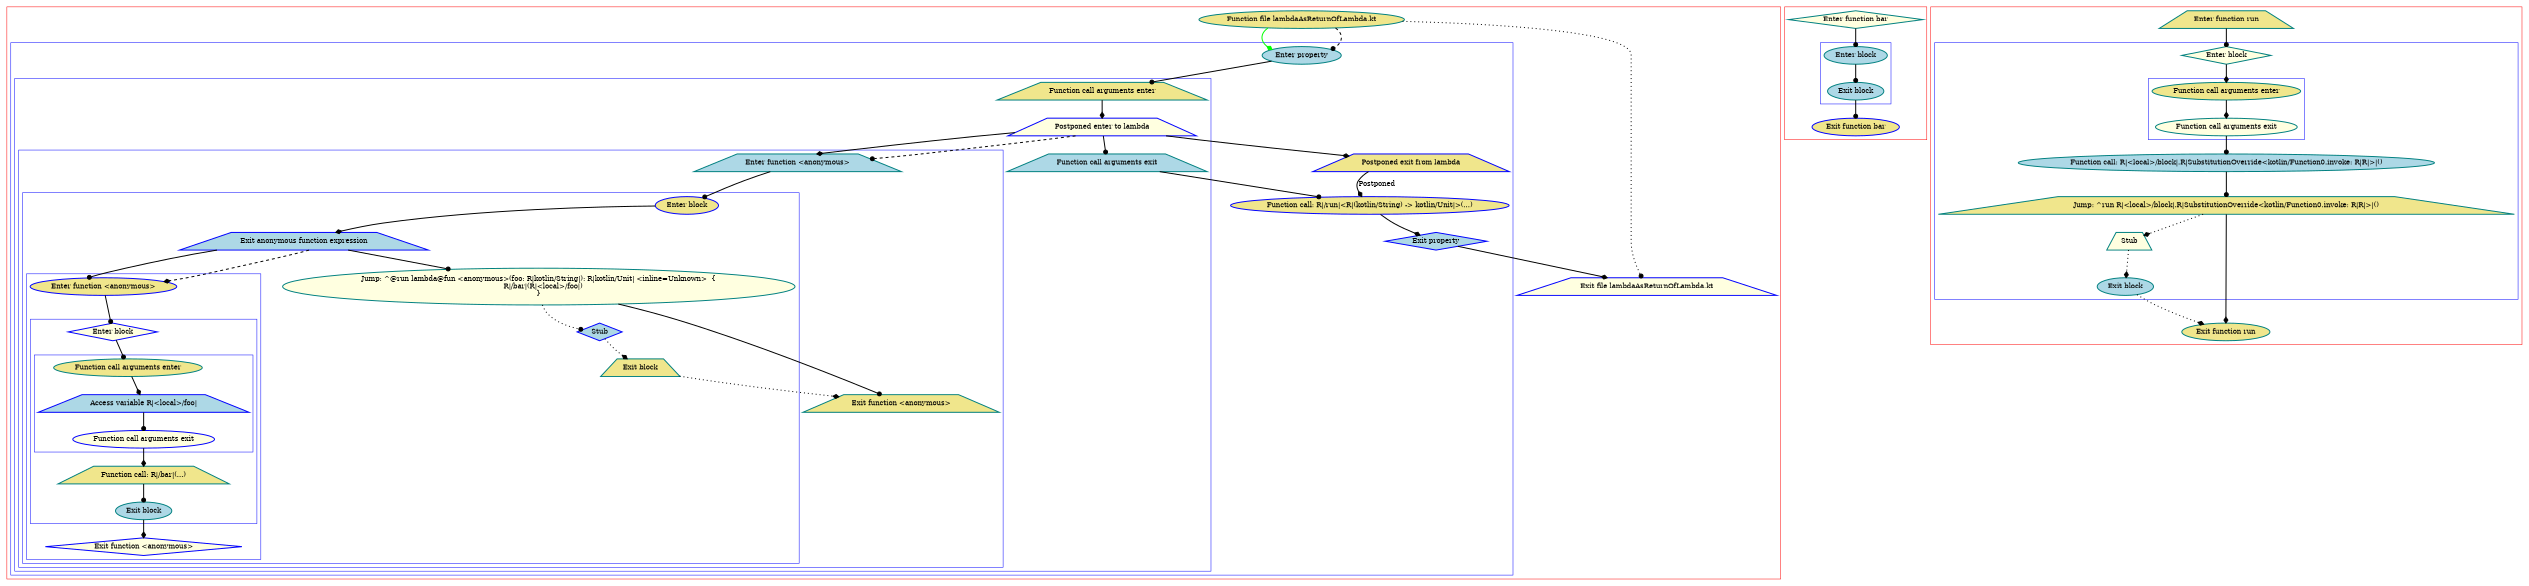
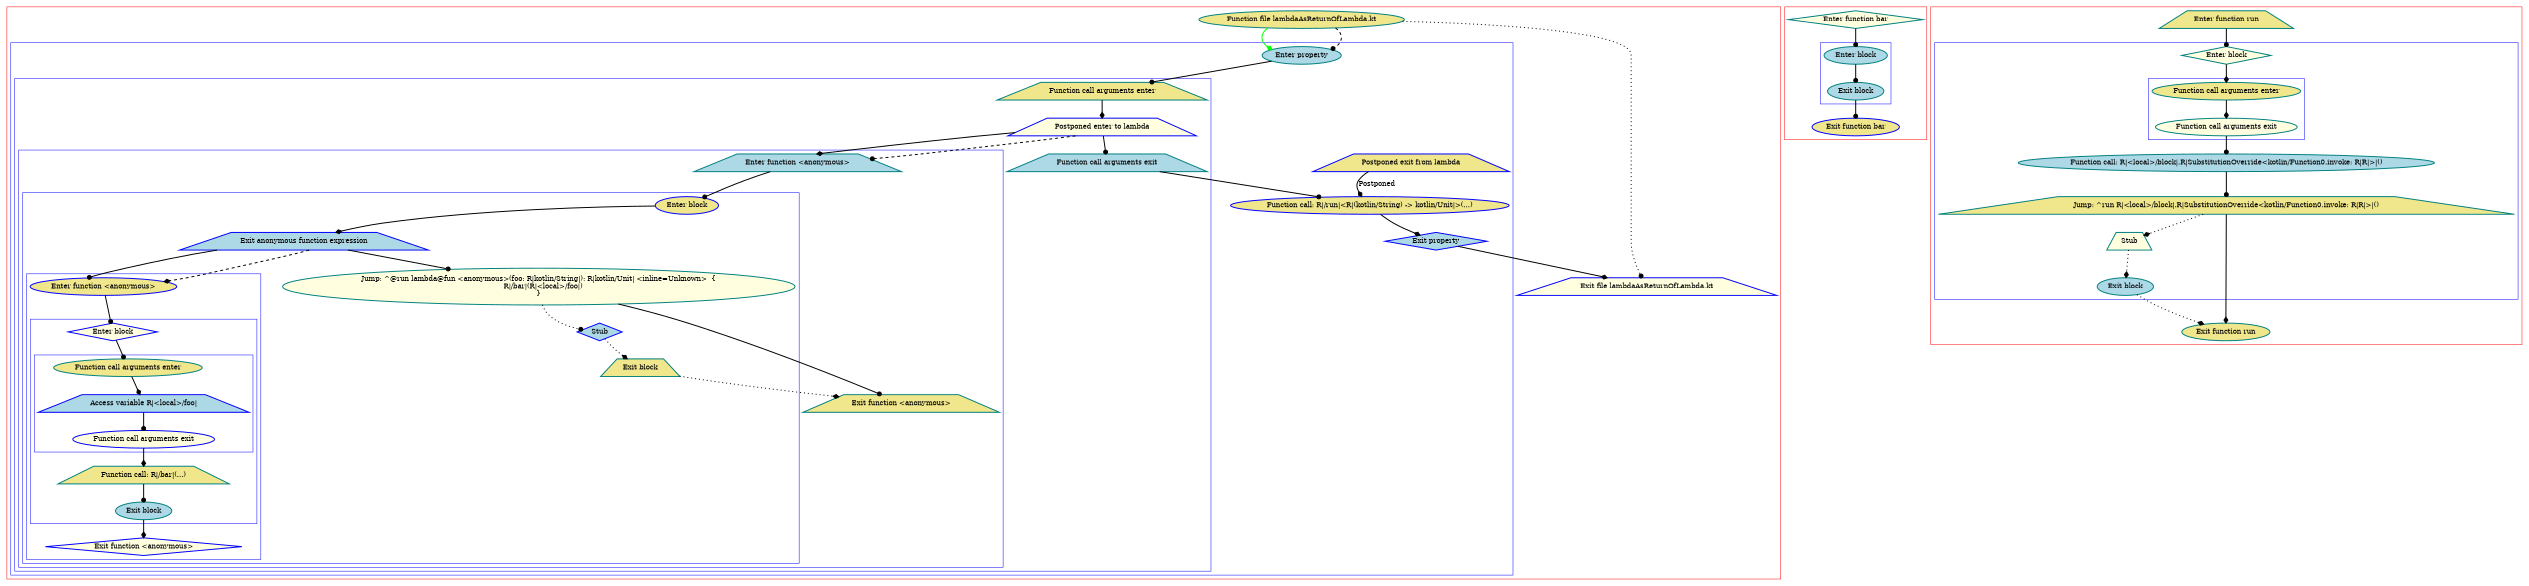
(1254, 146) -> none
